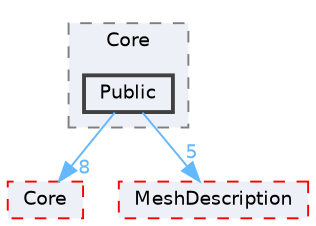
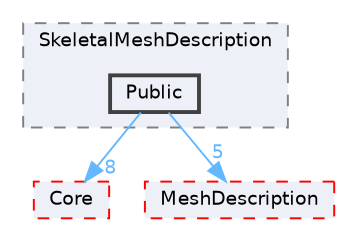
(128, 42) -> (156, 42)
